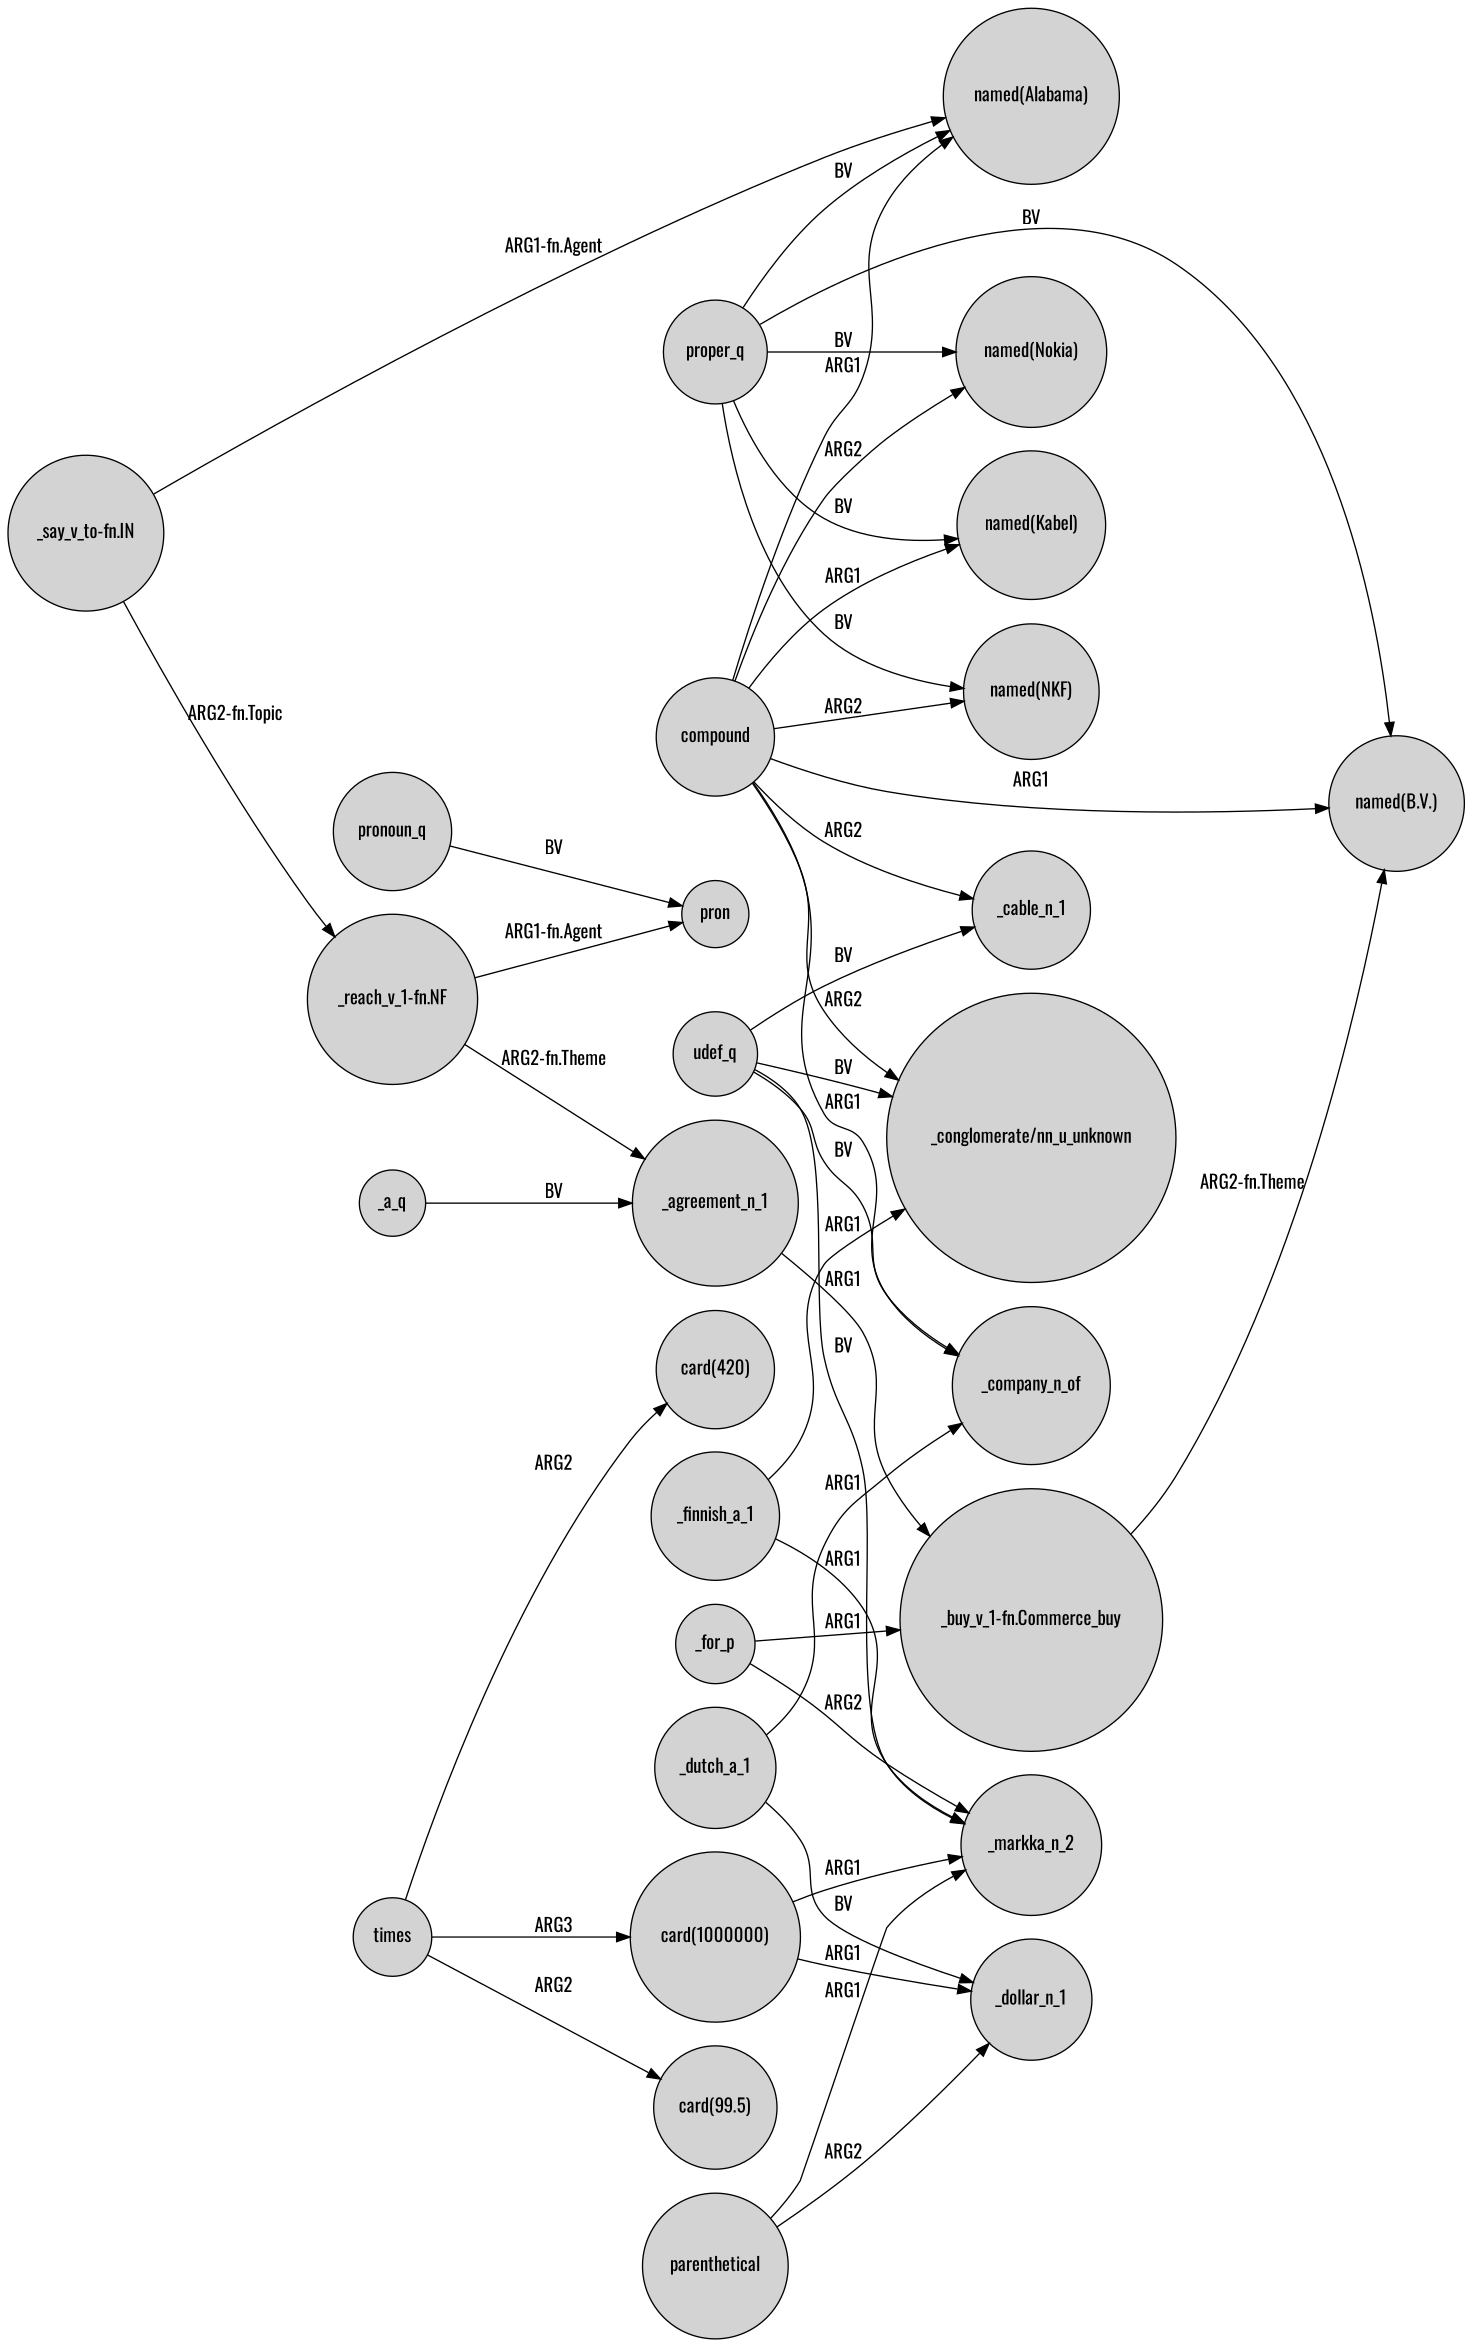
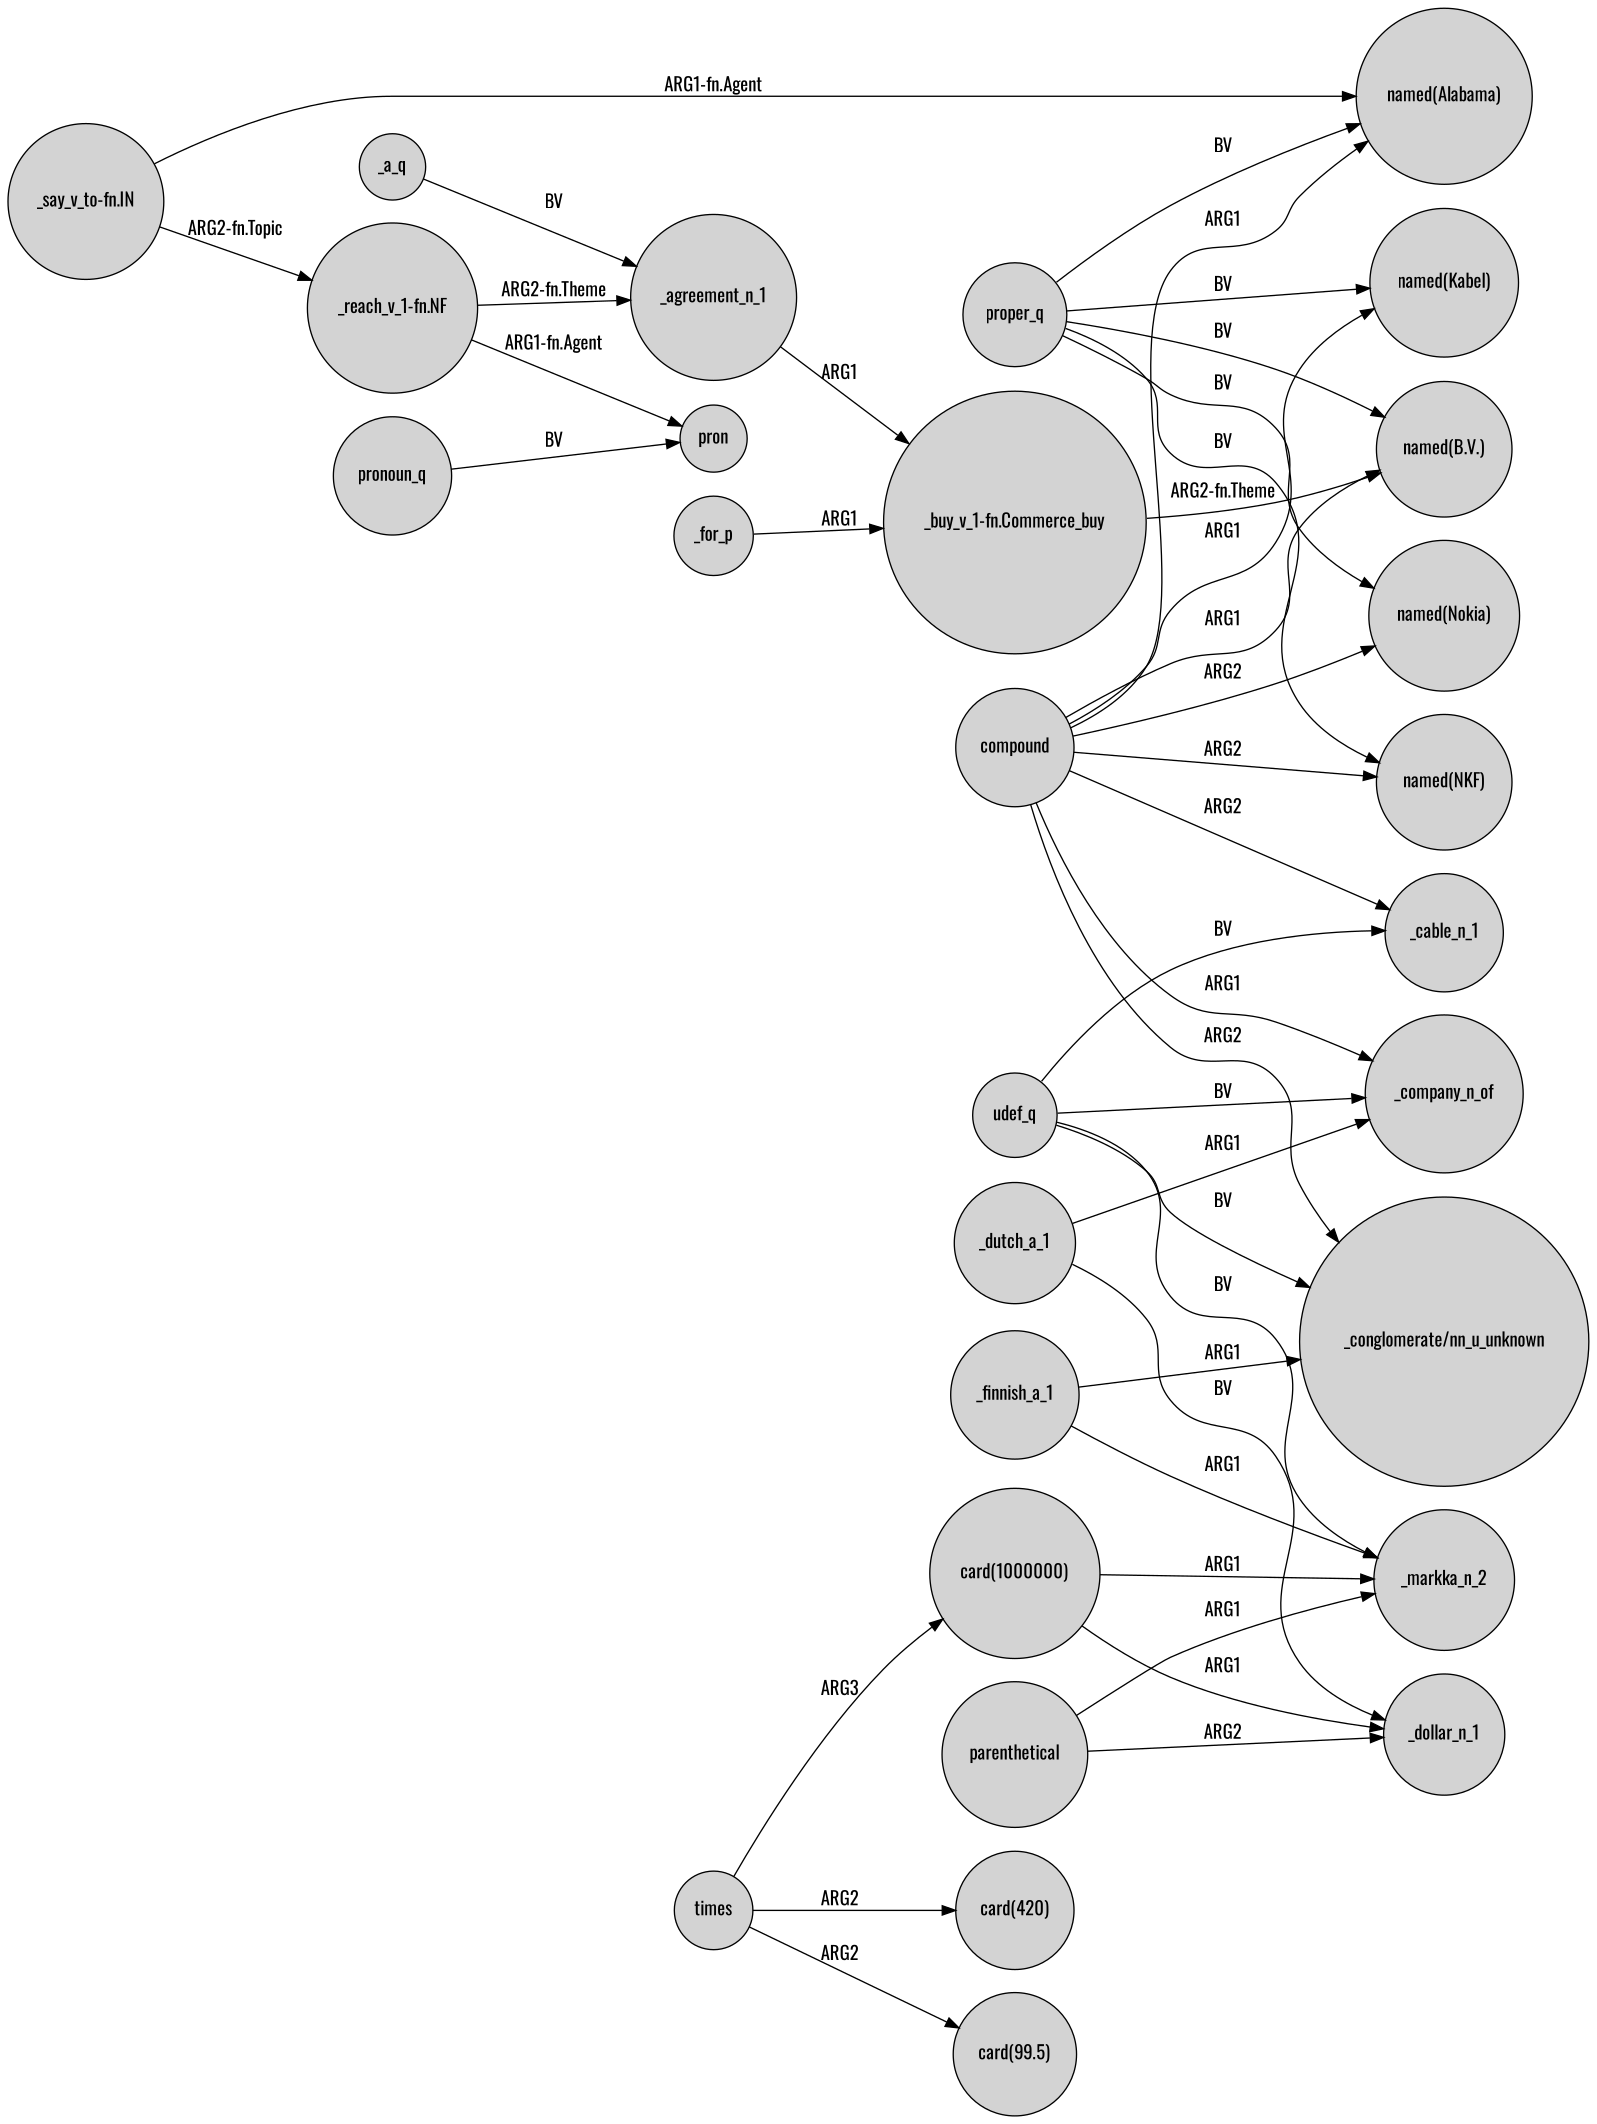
(852, 1738) -> none
